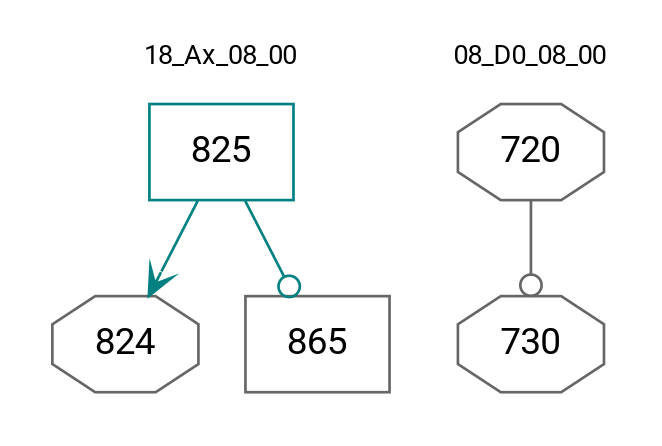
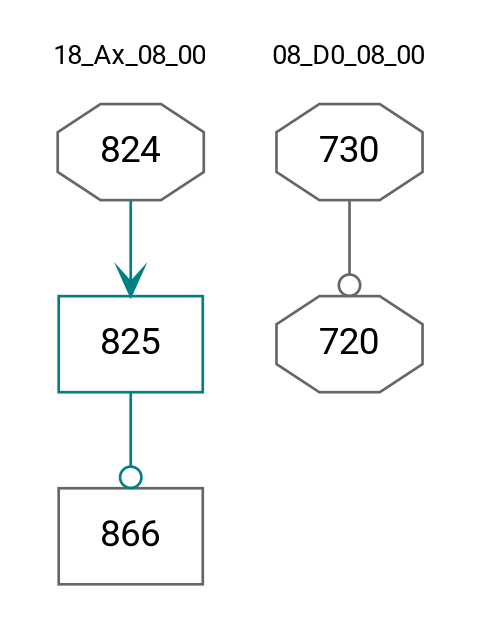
(180, 236) -> (131, 235)
(531, 238) -> (350, 238)
(317, 344) -> (131, 536)
